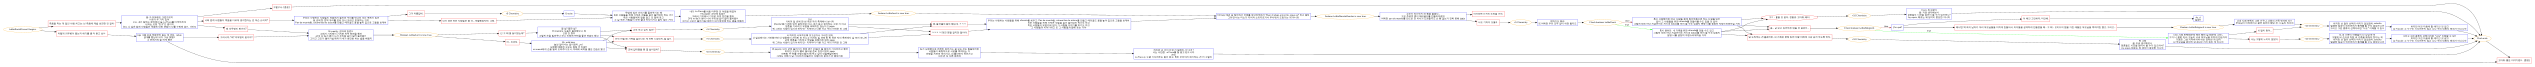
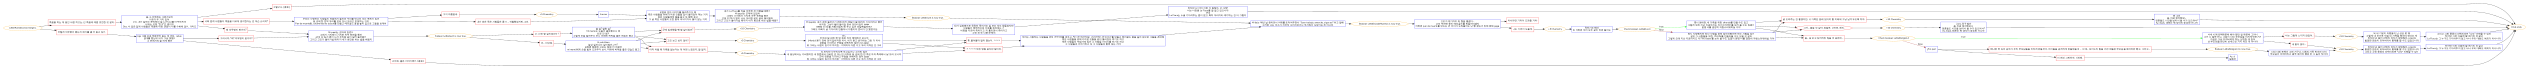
(2497, 49) -> (1478, 65)
